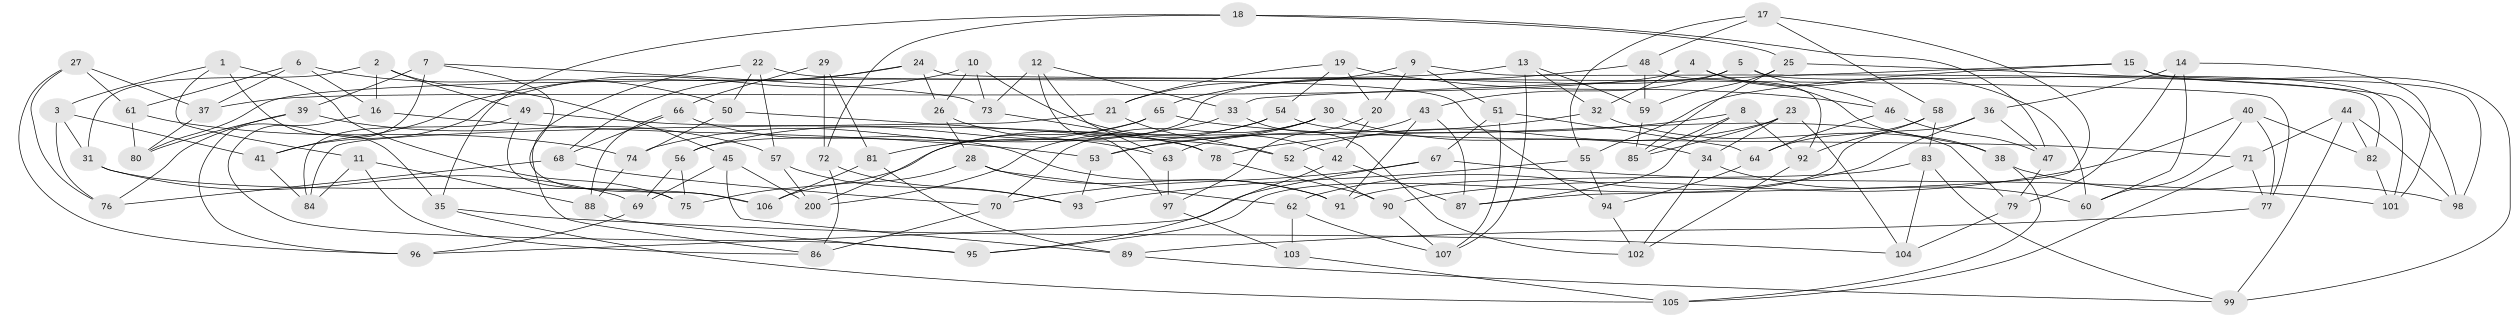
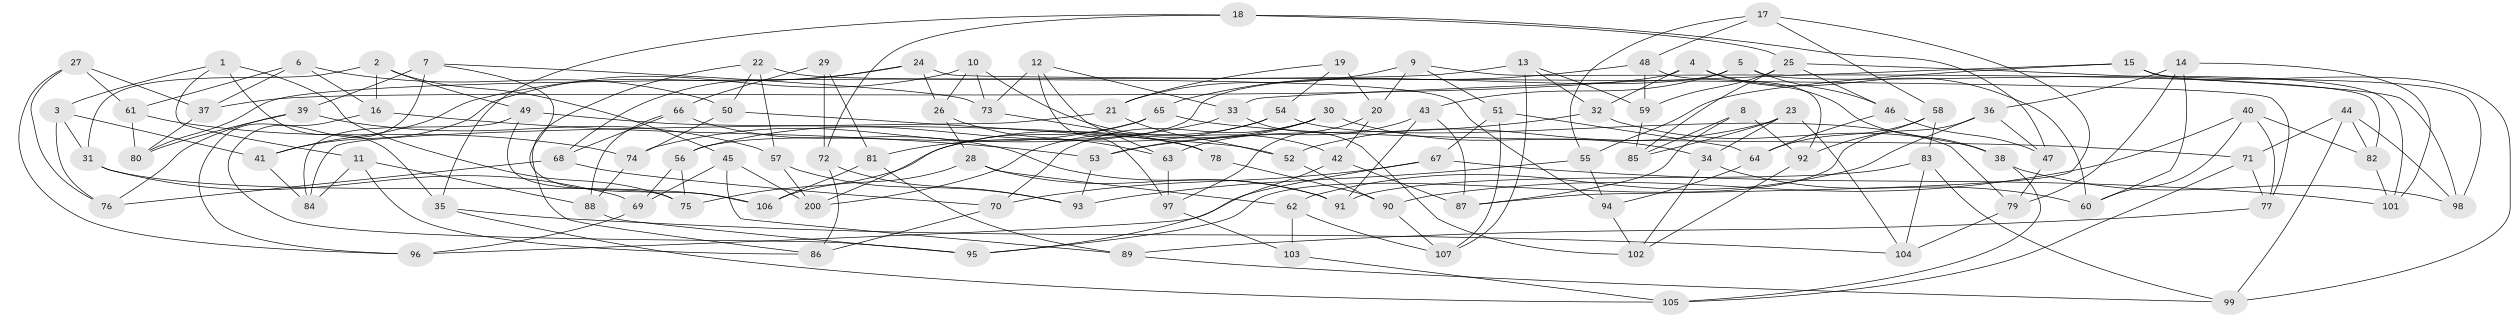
(1666, 90) -> (1843, 88)
(1479, 132) -> none
